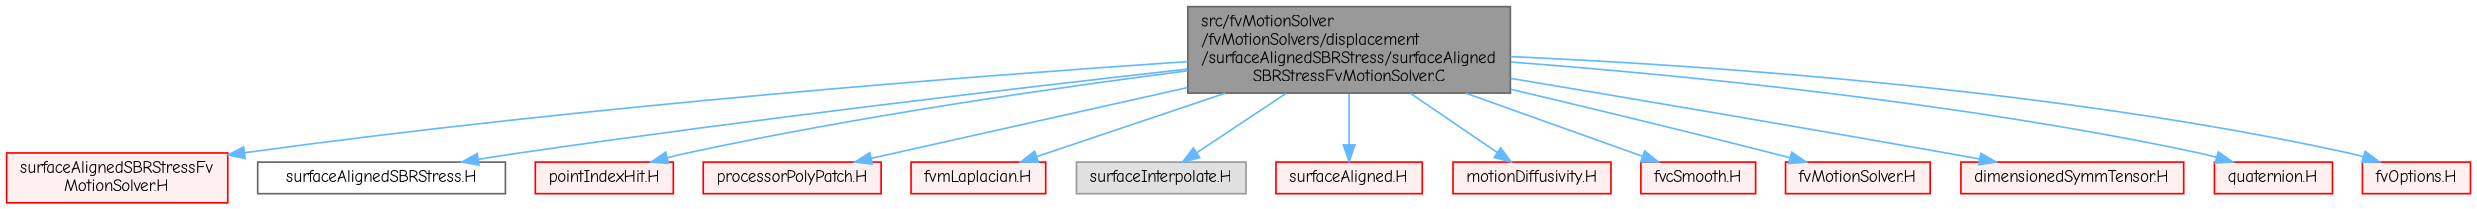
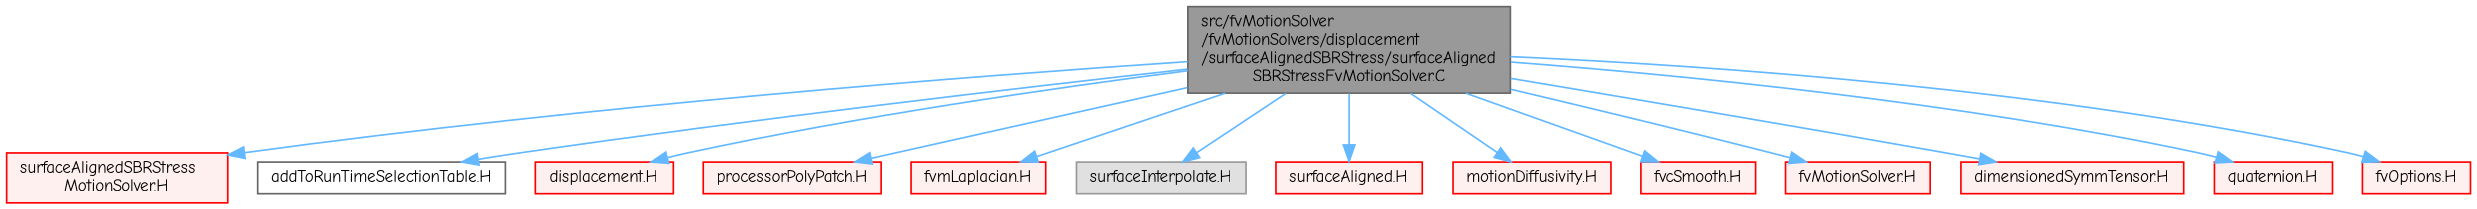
(117, 178) -> (117, 178)
(382, 178) -> (382, 178)
(604, 178) -> (604, 178)
